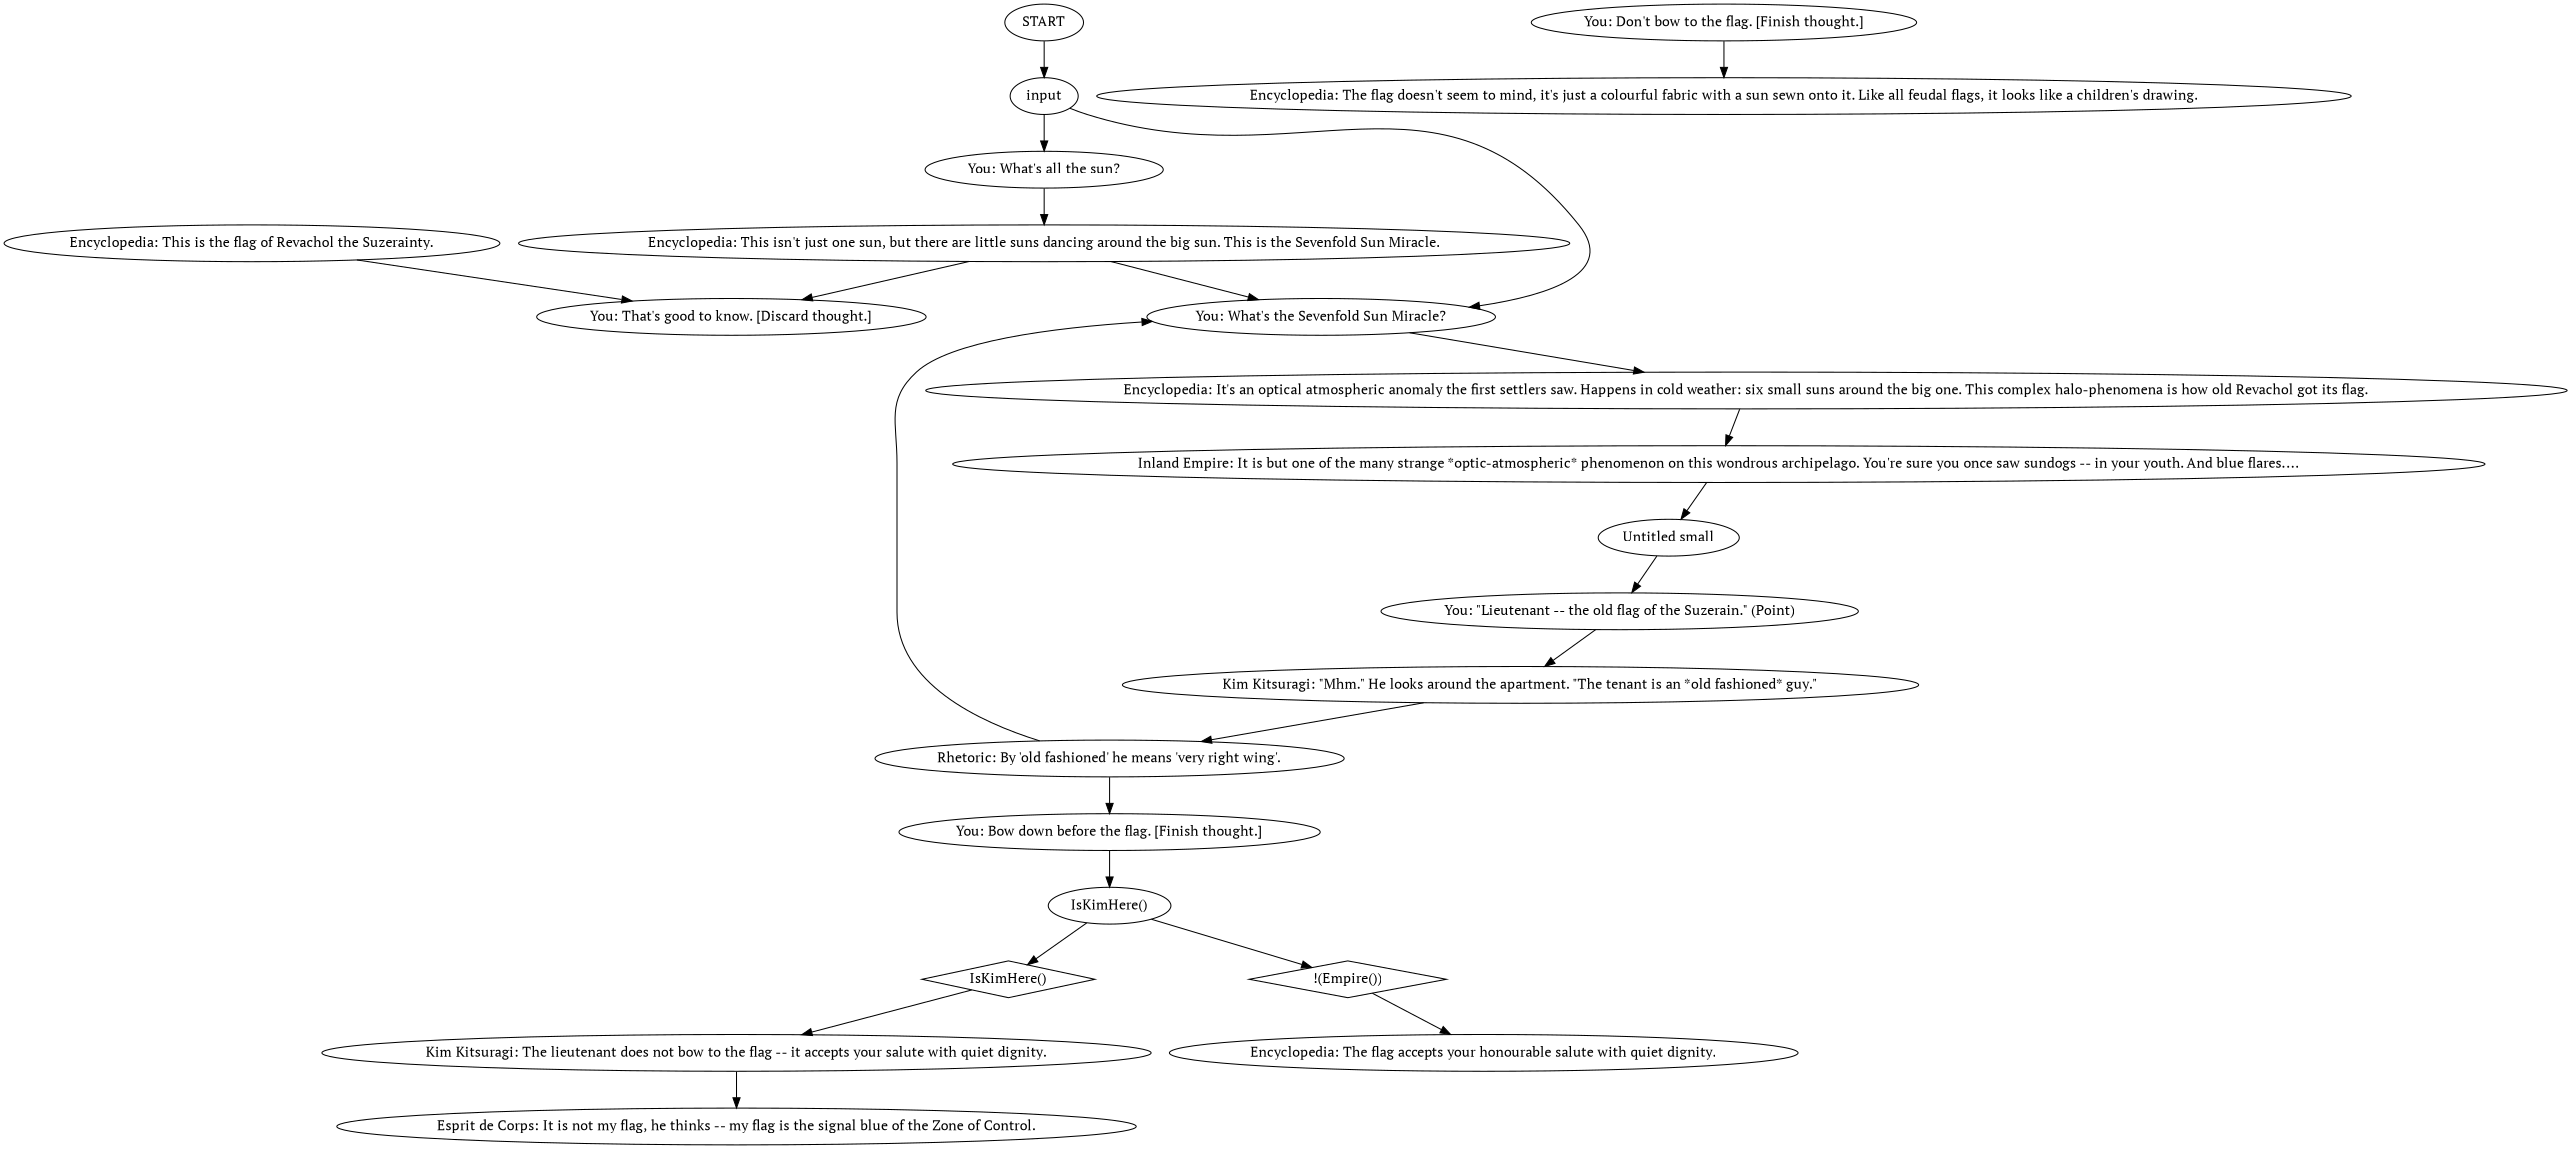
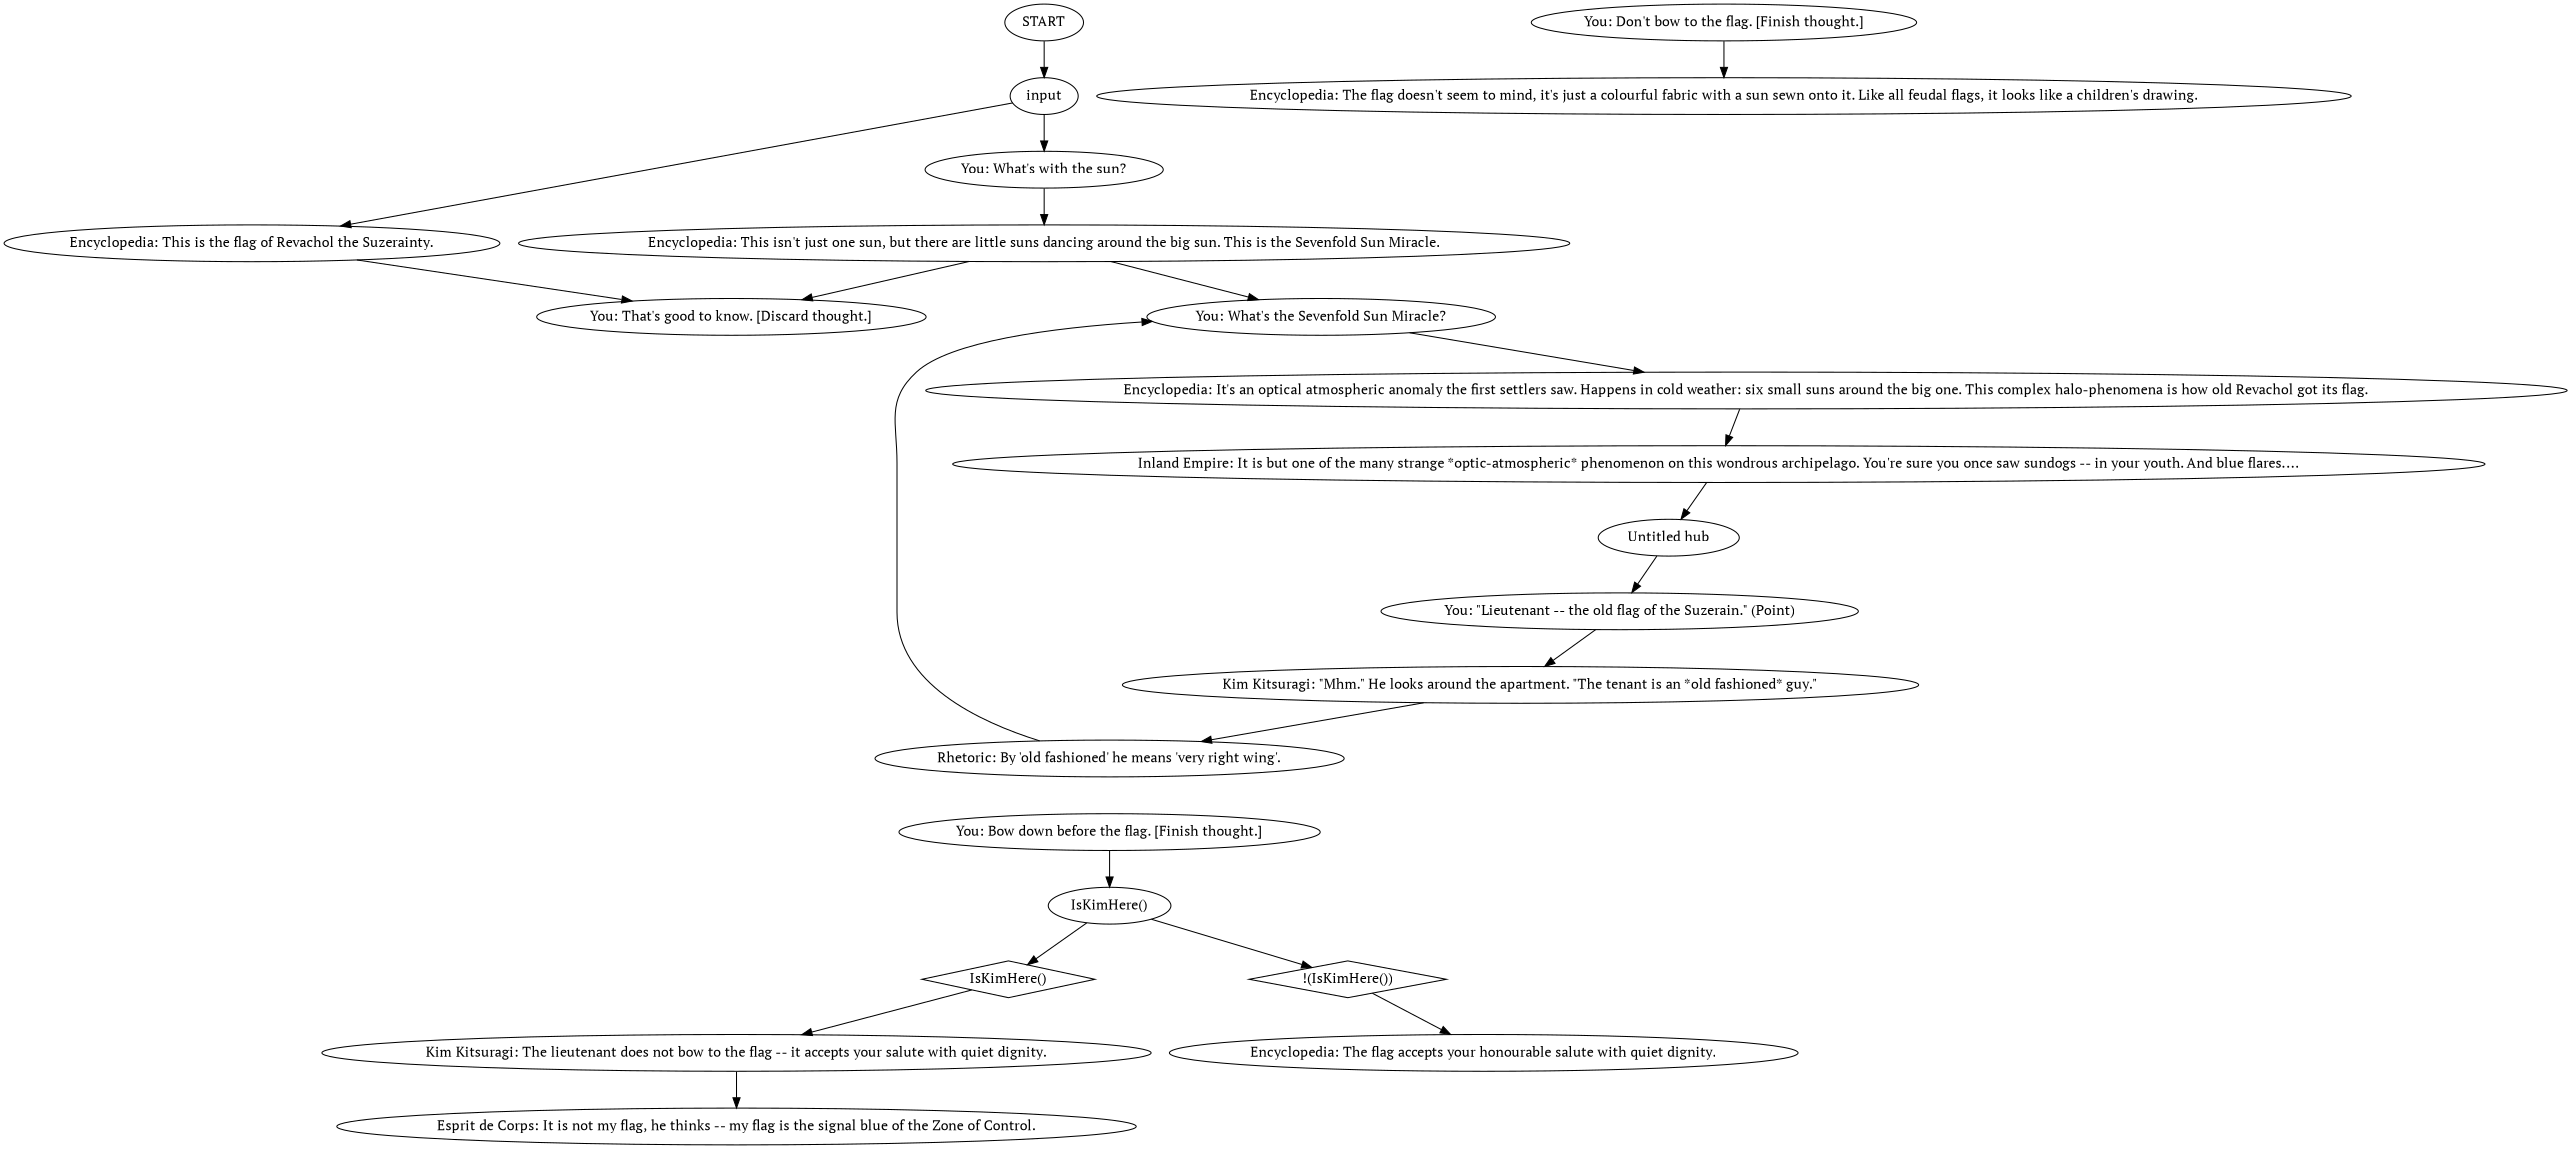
(1418, 131) -> (682, 164)
(1044, 170) -> (1044, 170)
(1669, 538) -> (1669, 538)
(1110, 790) -> none
(1348, 979) -> (1348, 979)
